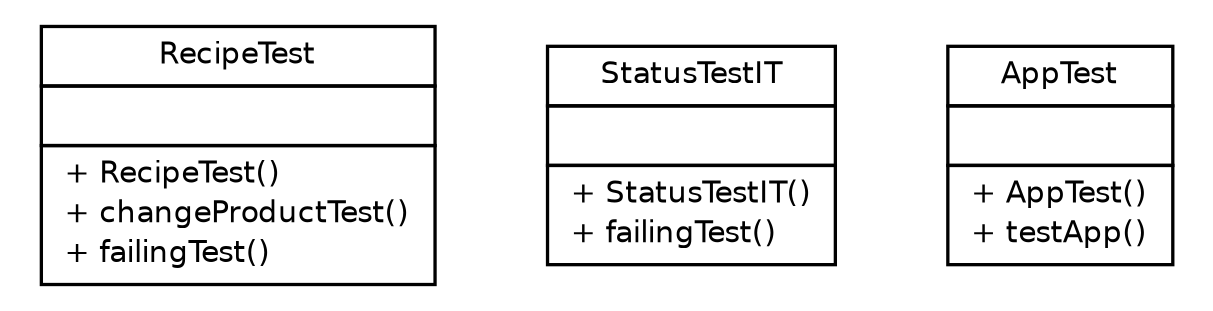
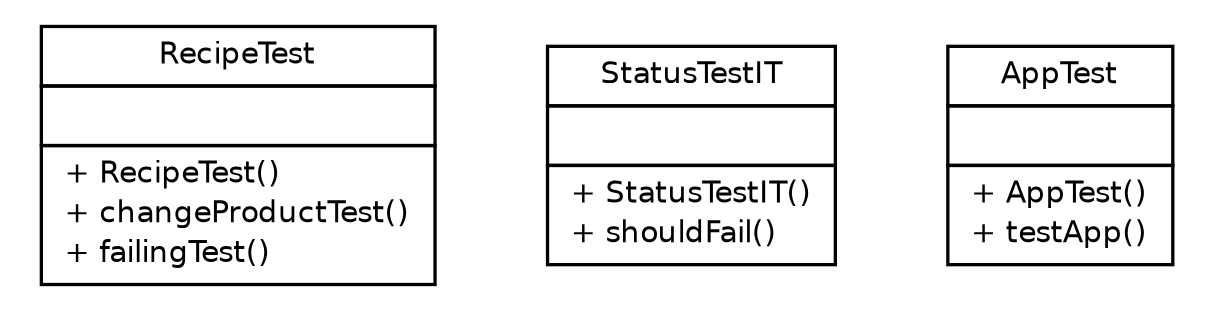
(675, 233) -> (675, 233)
